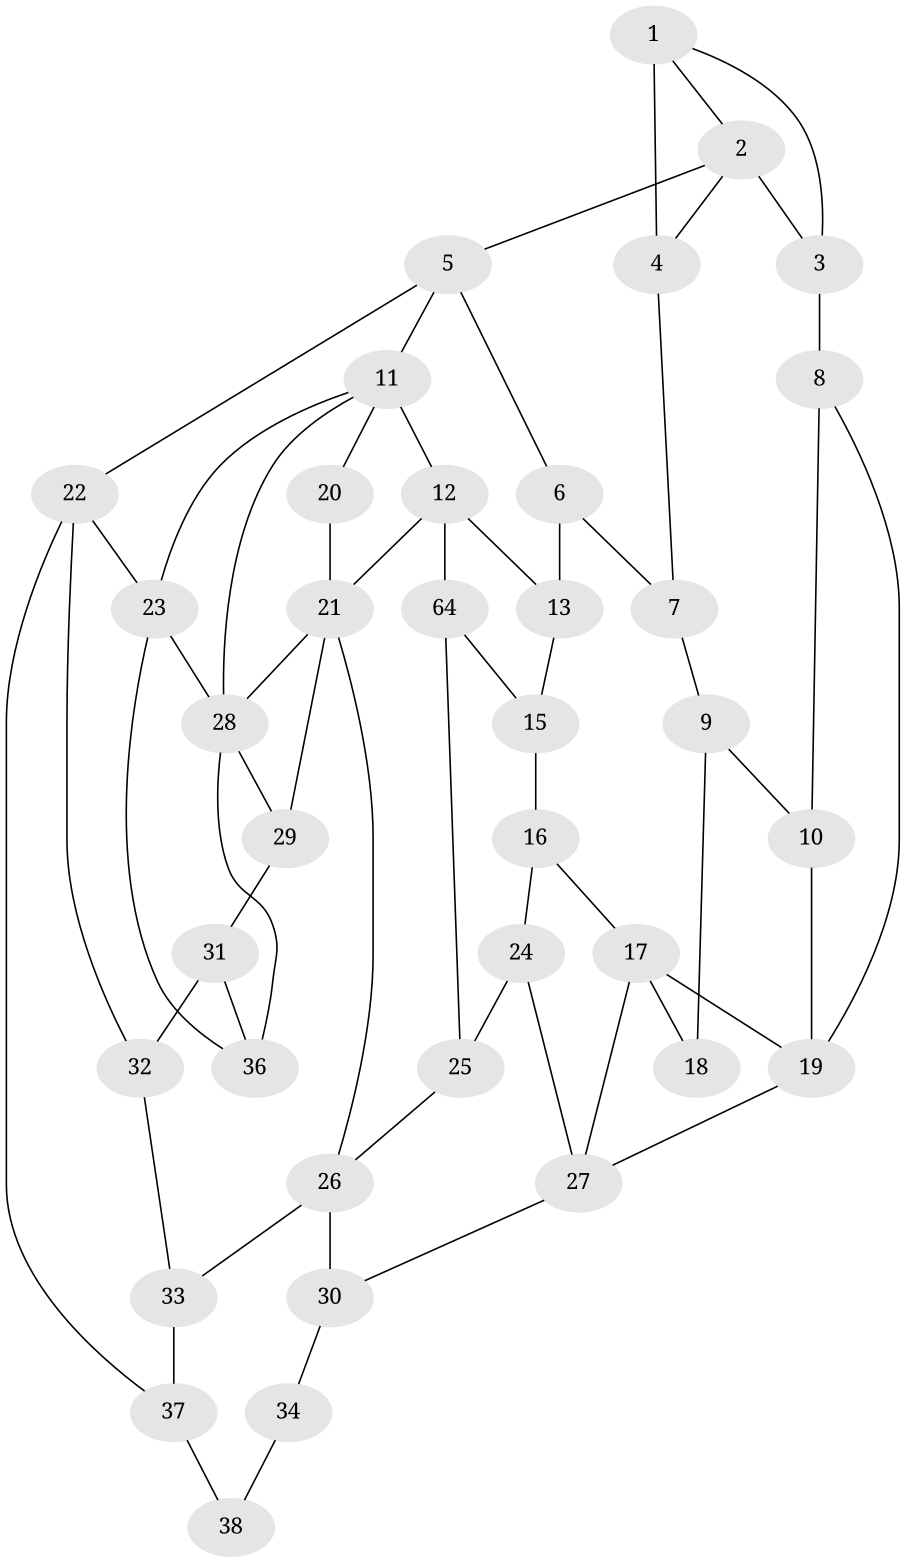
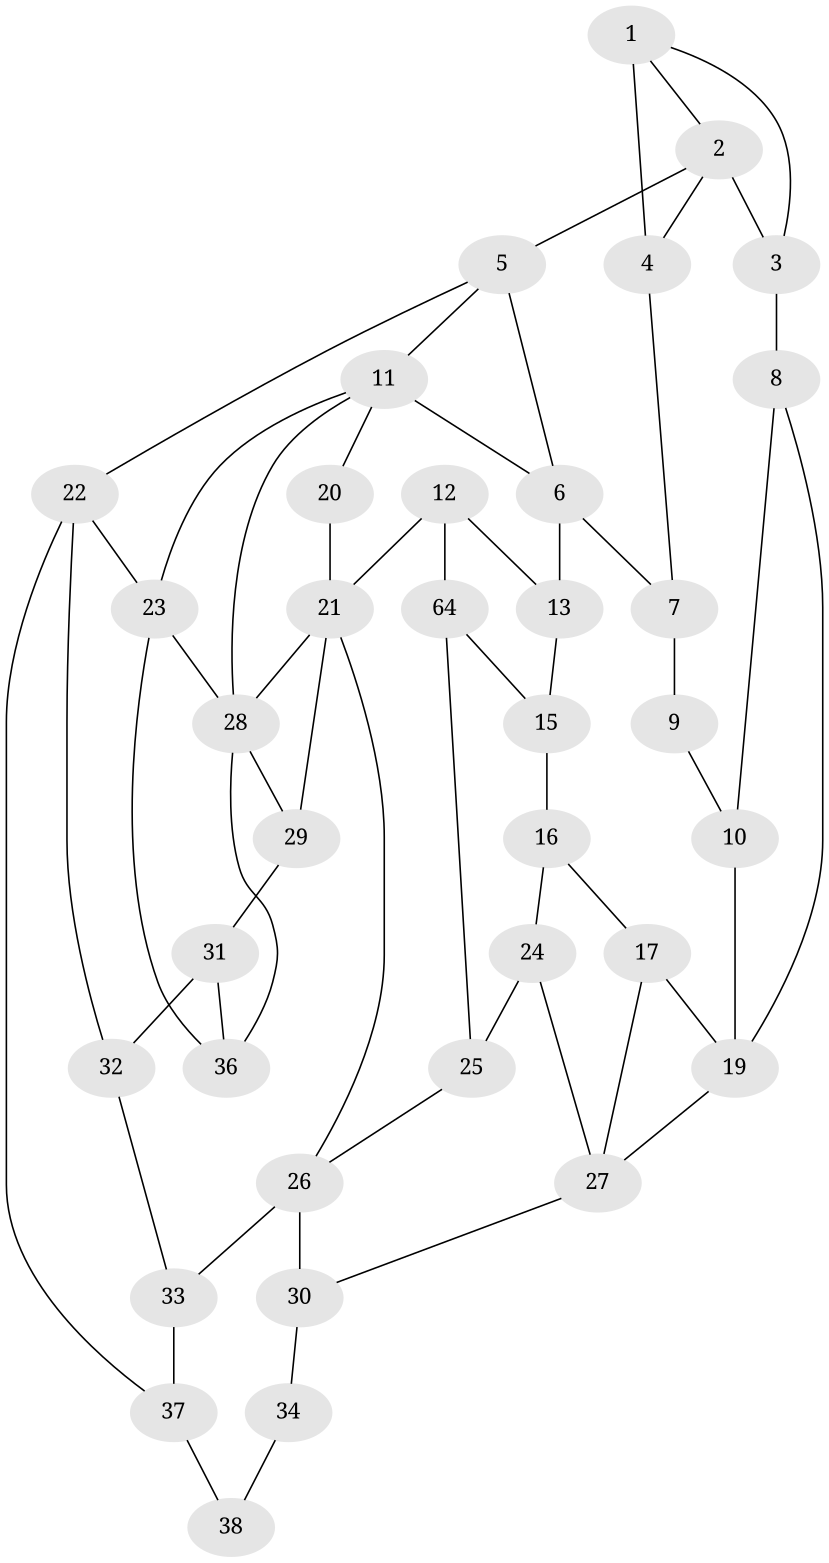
(416, 437) -> (472, 437)
(697, 1068) -> none
